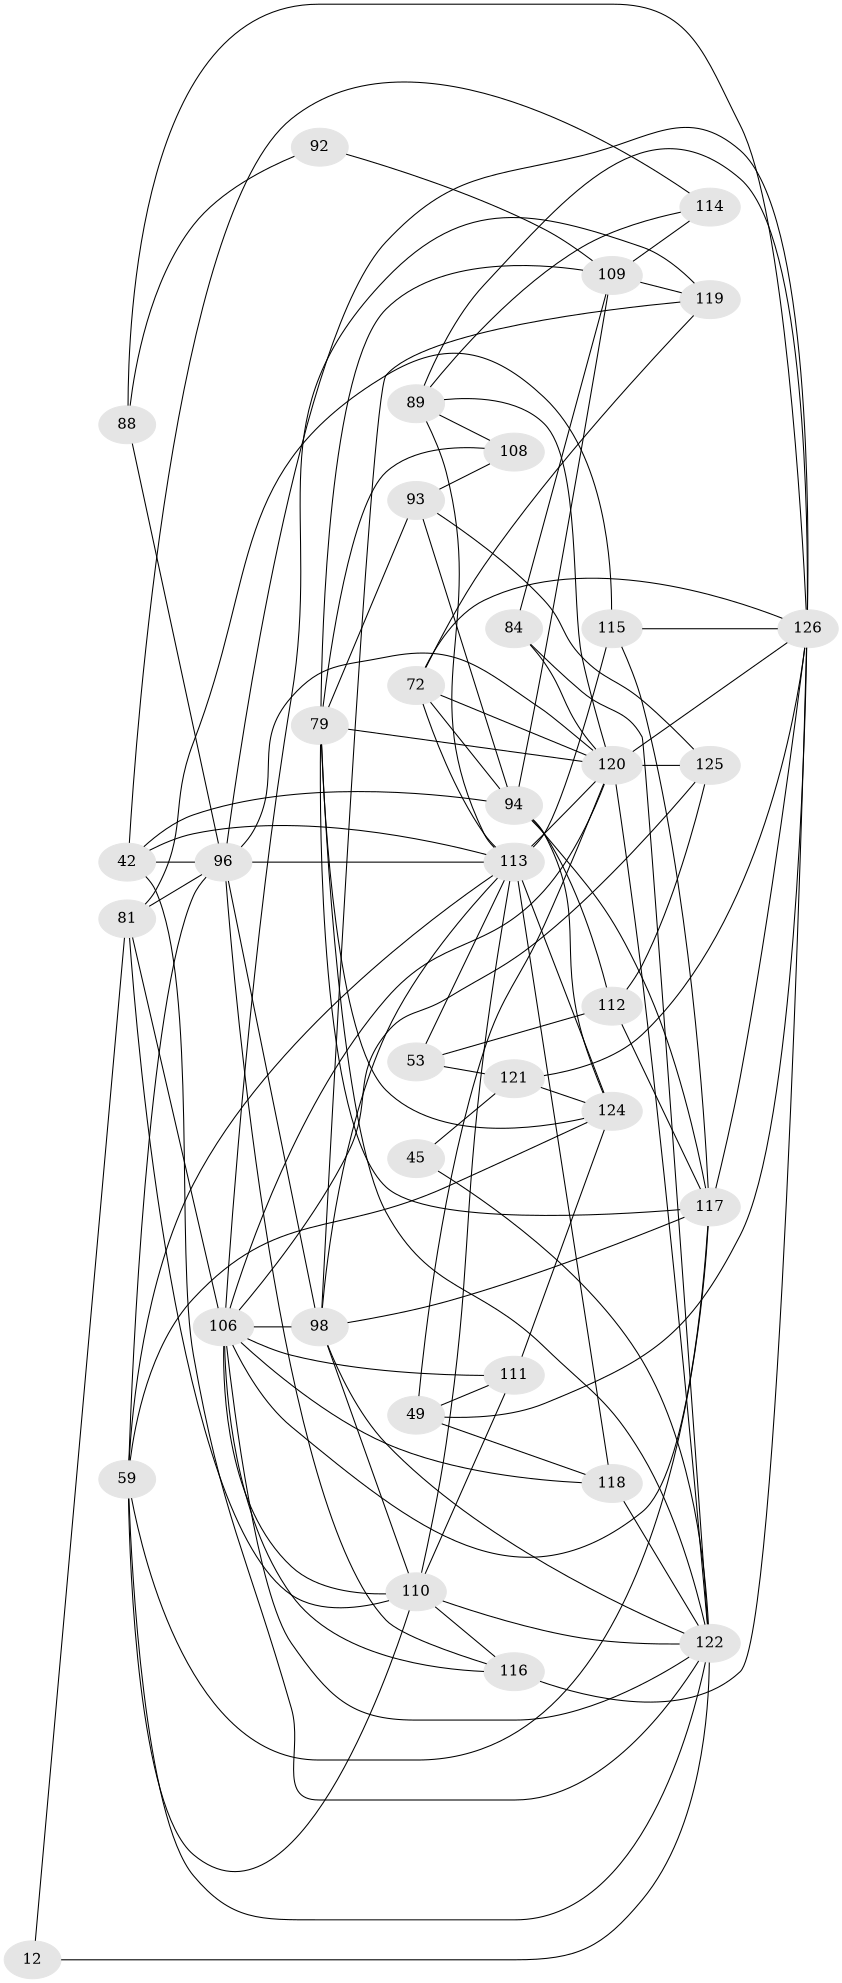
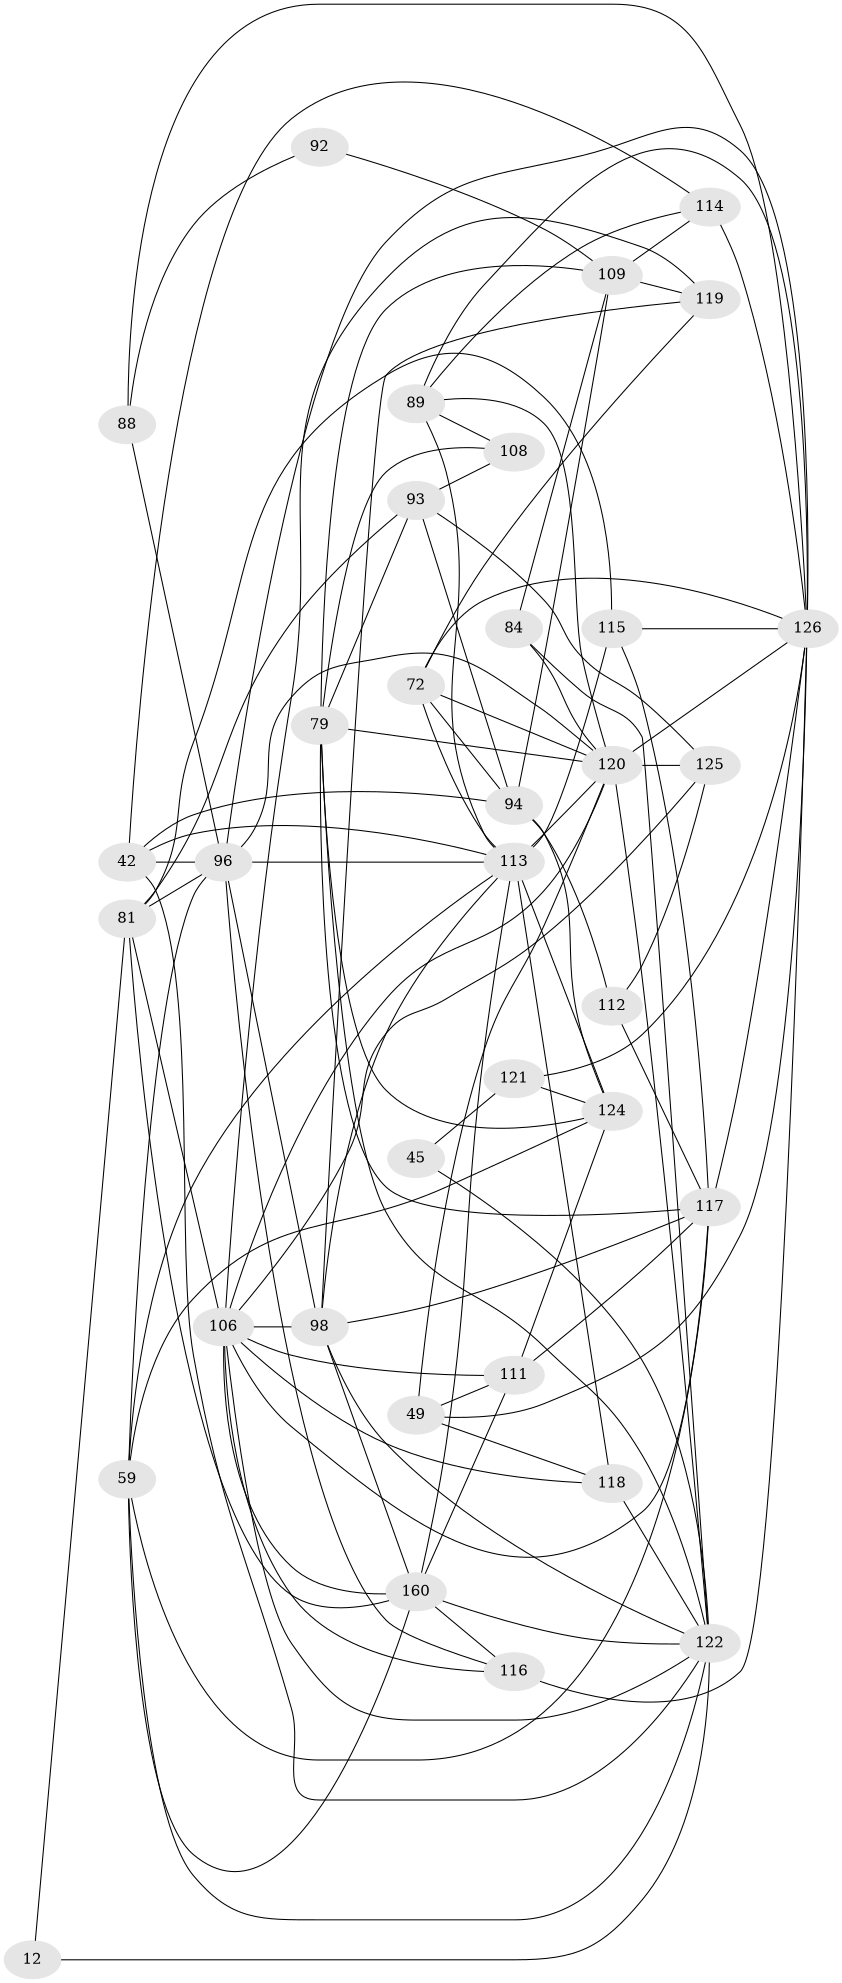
none -> (775, 414)
none -> (239, 716)
(652, 1000) -> (615, 1294)
(416, 1062) -> none
(416, 1592) -> (416, 1592)
